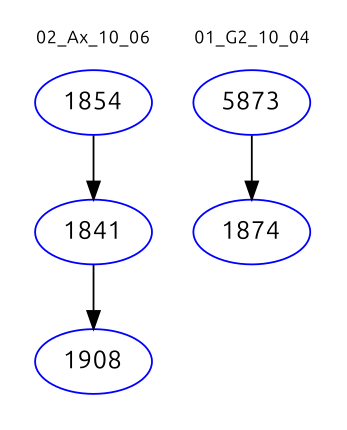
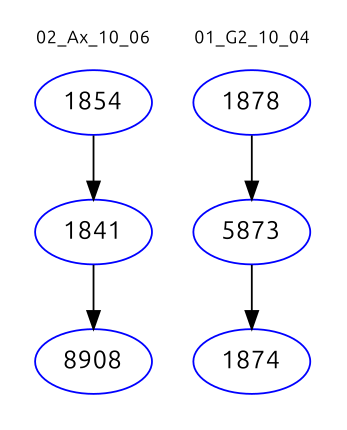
none -> (252, 103)
(94, 362) -> (94, 362)
